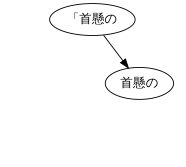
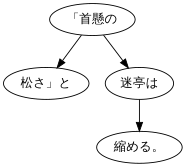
none -> (46, 83)
(139, 83) -> (139, 83)
none -> (139, 147)
